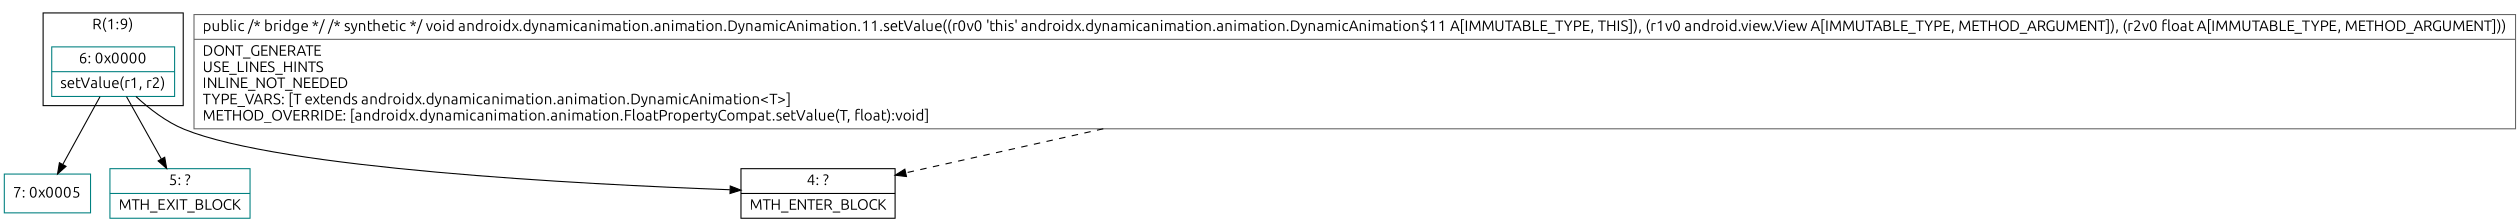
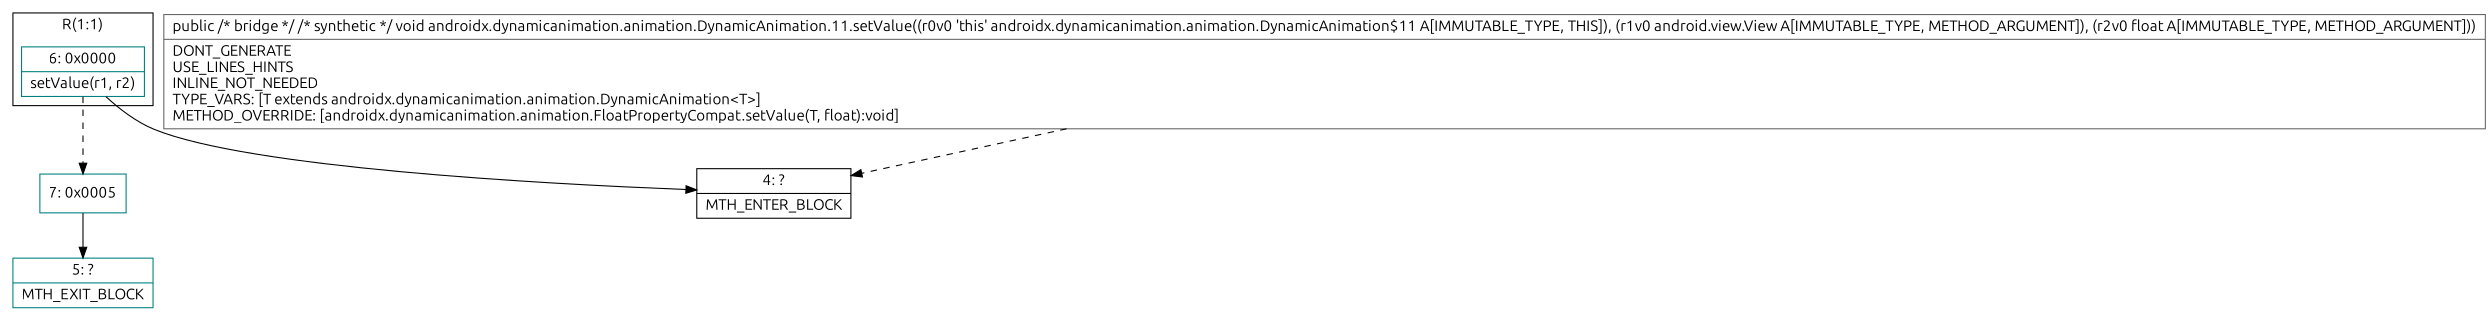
(113, 25) -> (83, 25)
(144, 128) -> (83, 230)
(81, 131) -> (83, 130)
